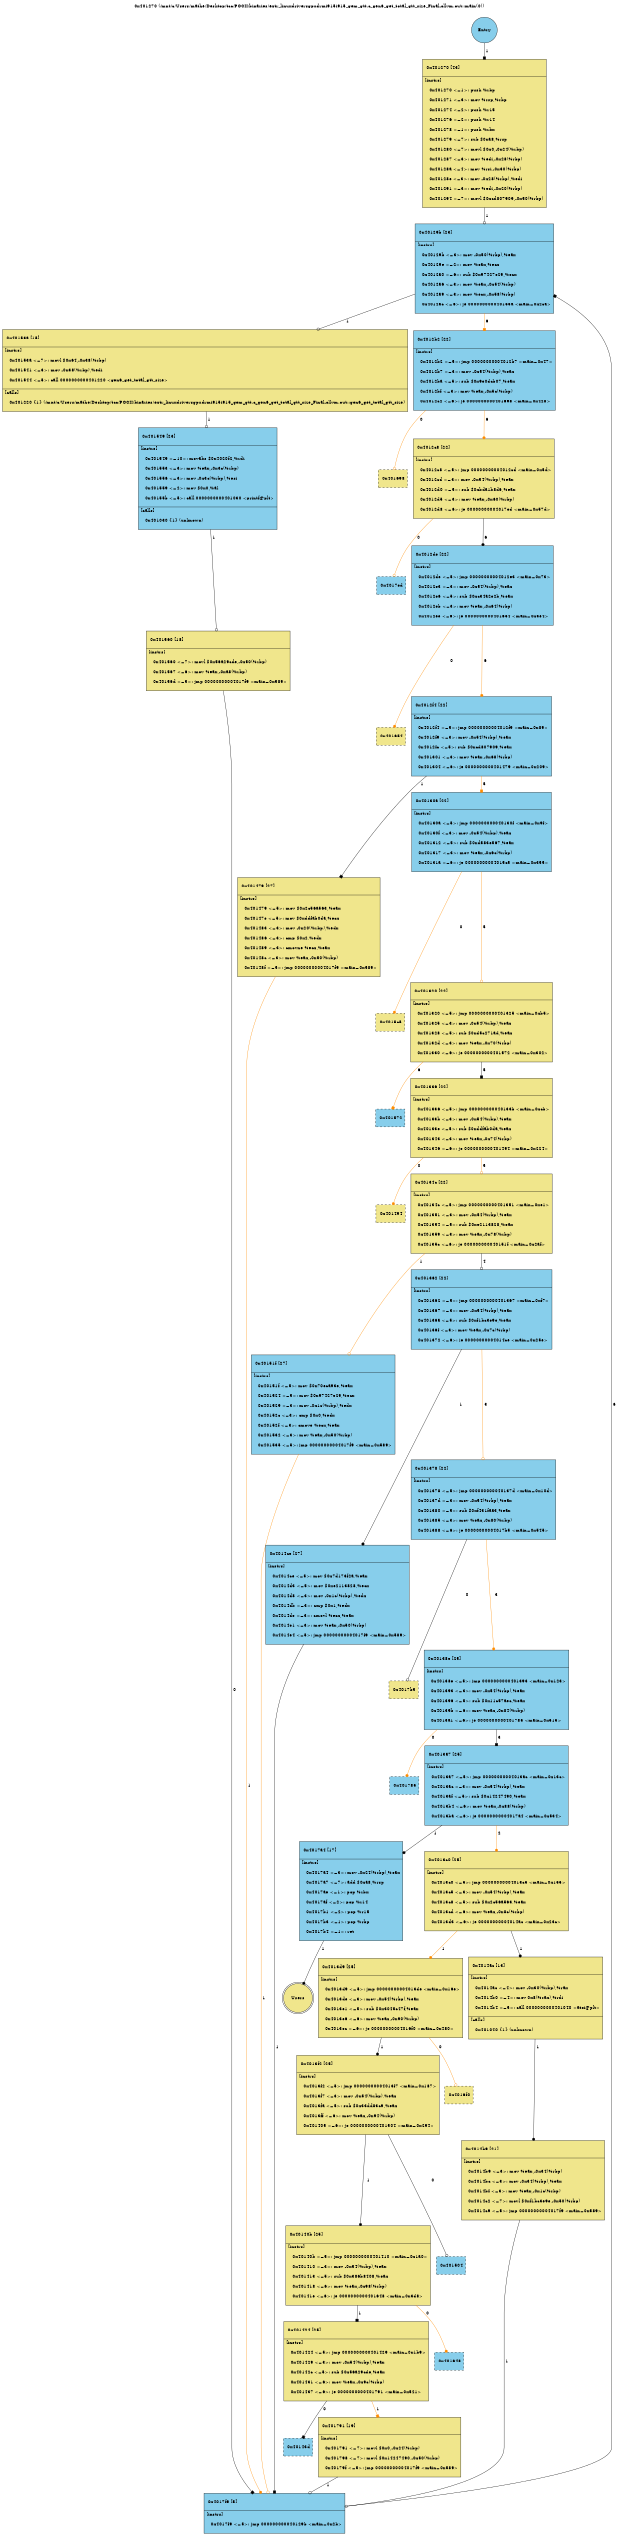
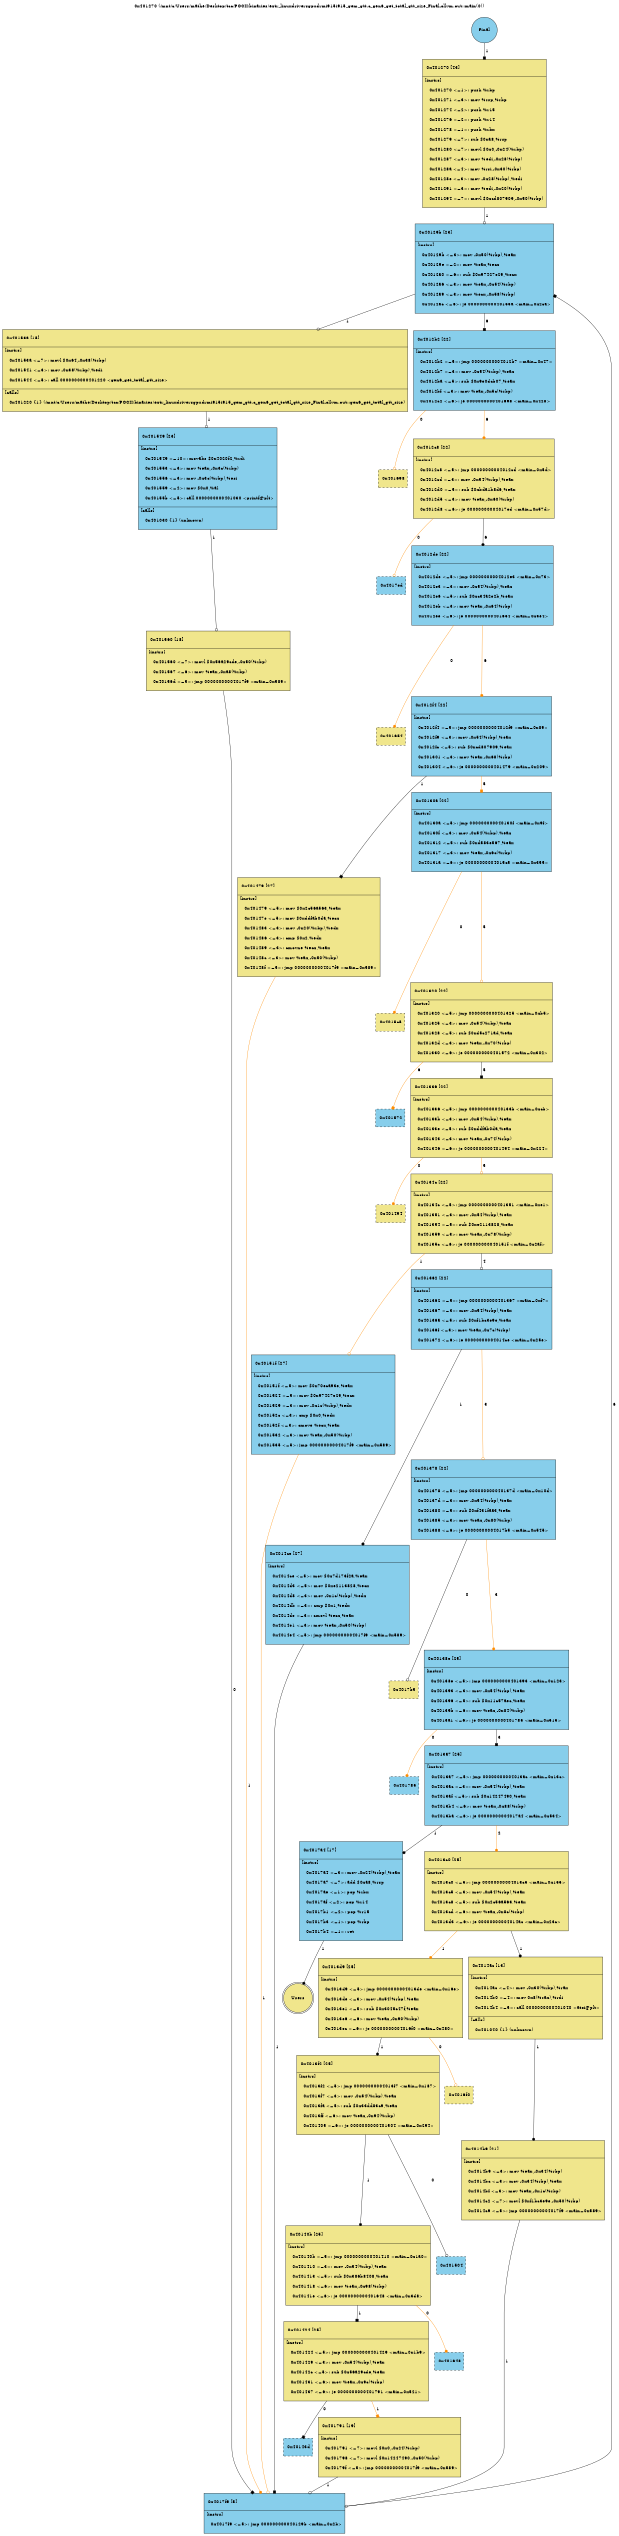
(484, 30) -> (484, 30)
(484, 320) -> (484, 320)
